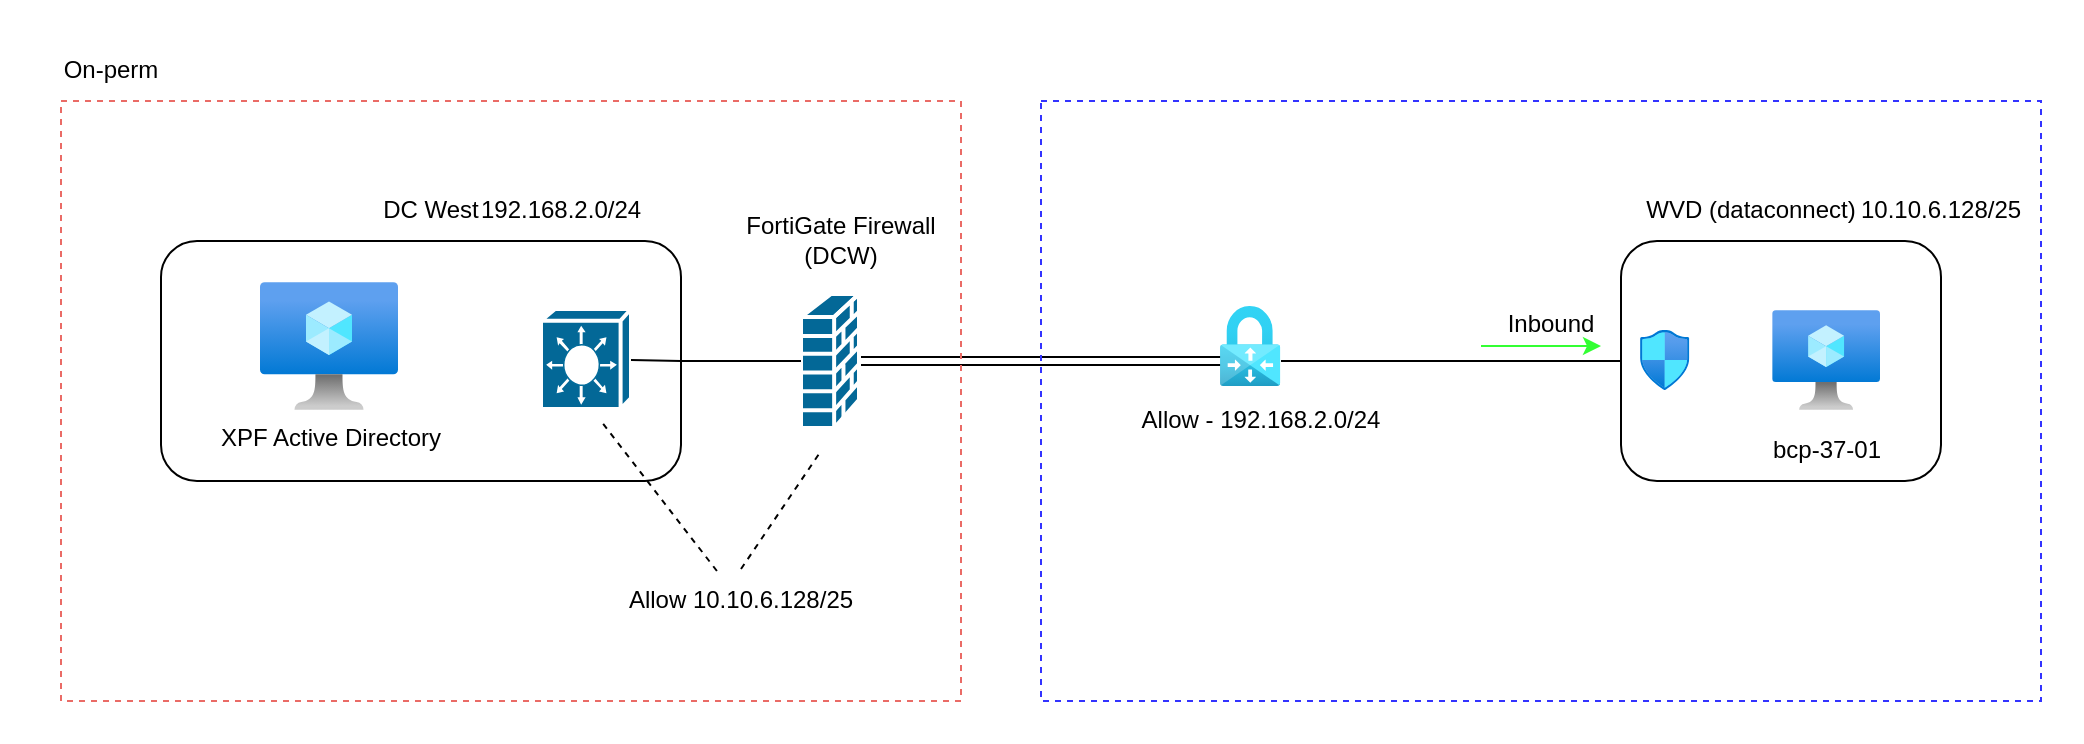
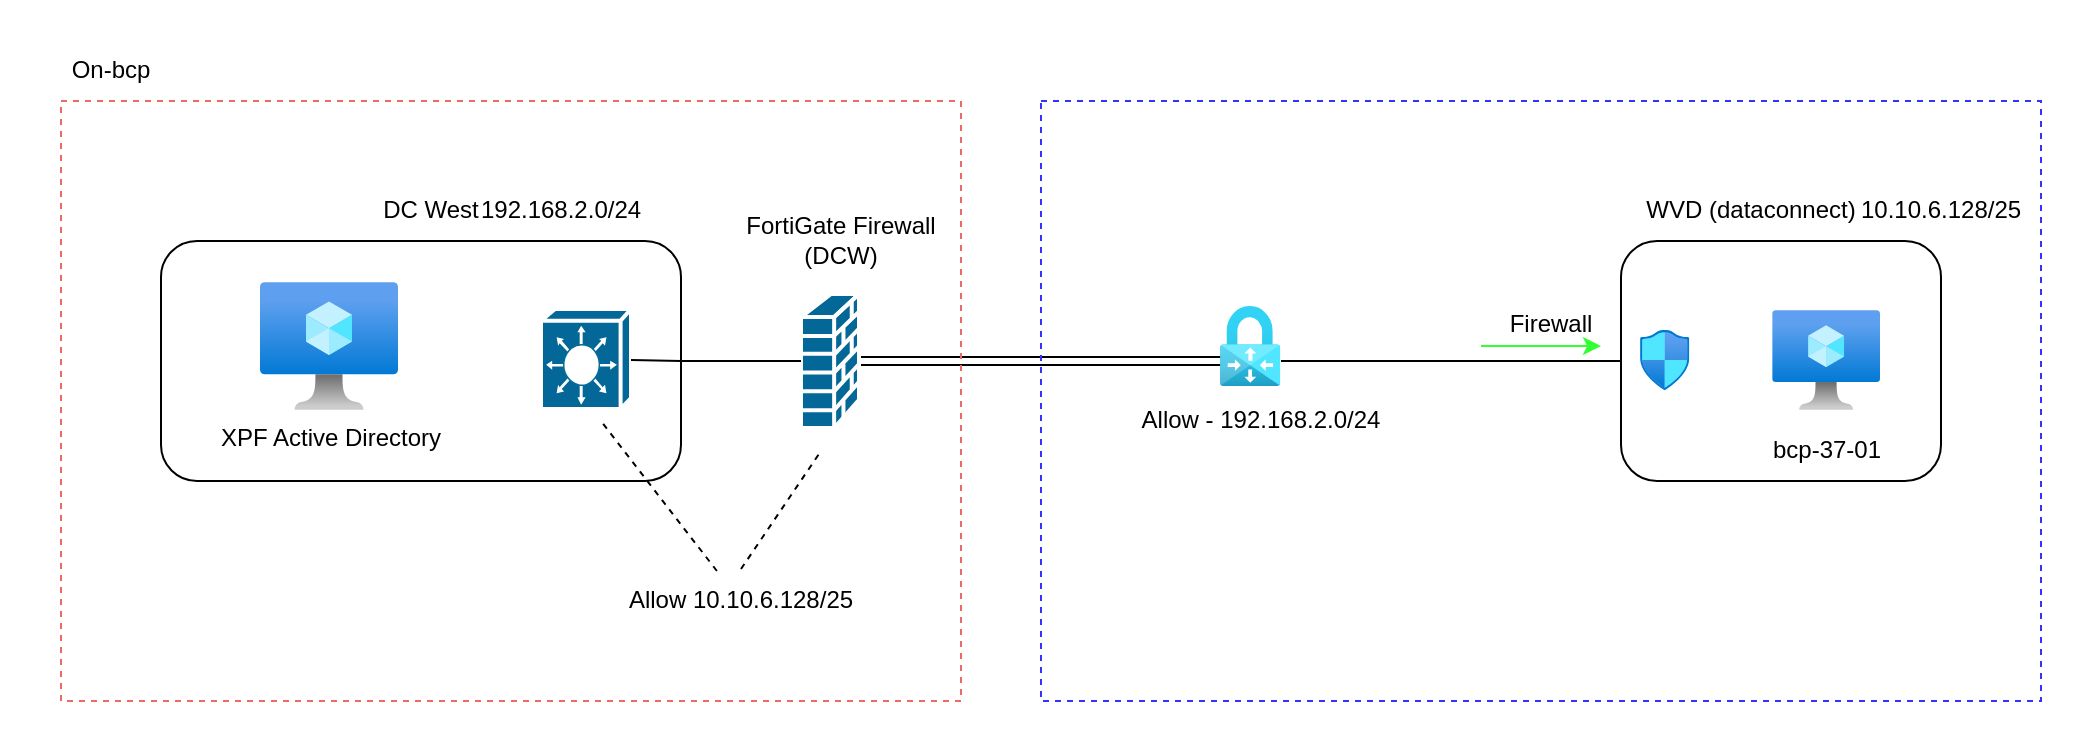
(112, 71) -> (112, 71)
(1552, 325) -> (1552, 325)
